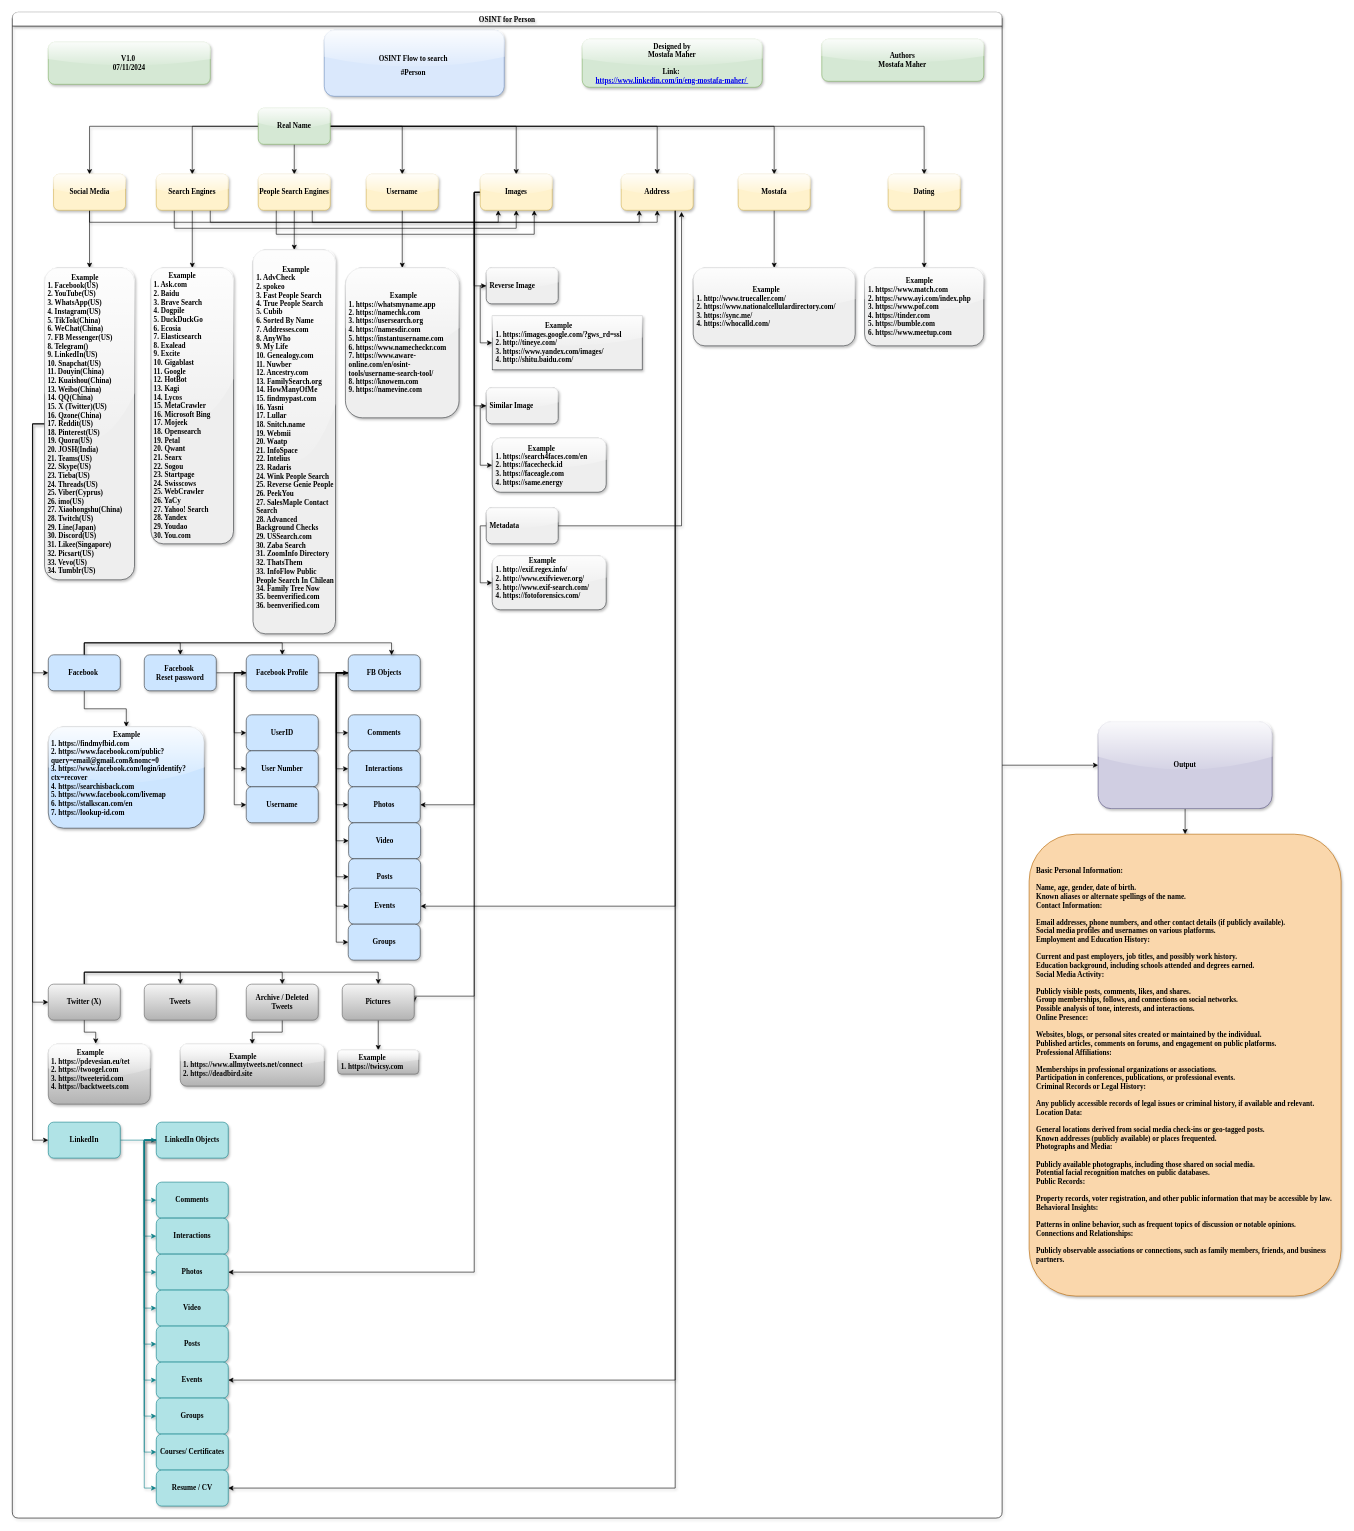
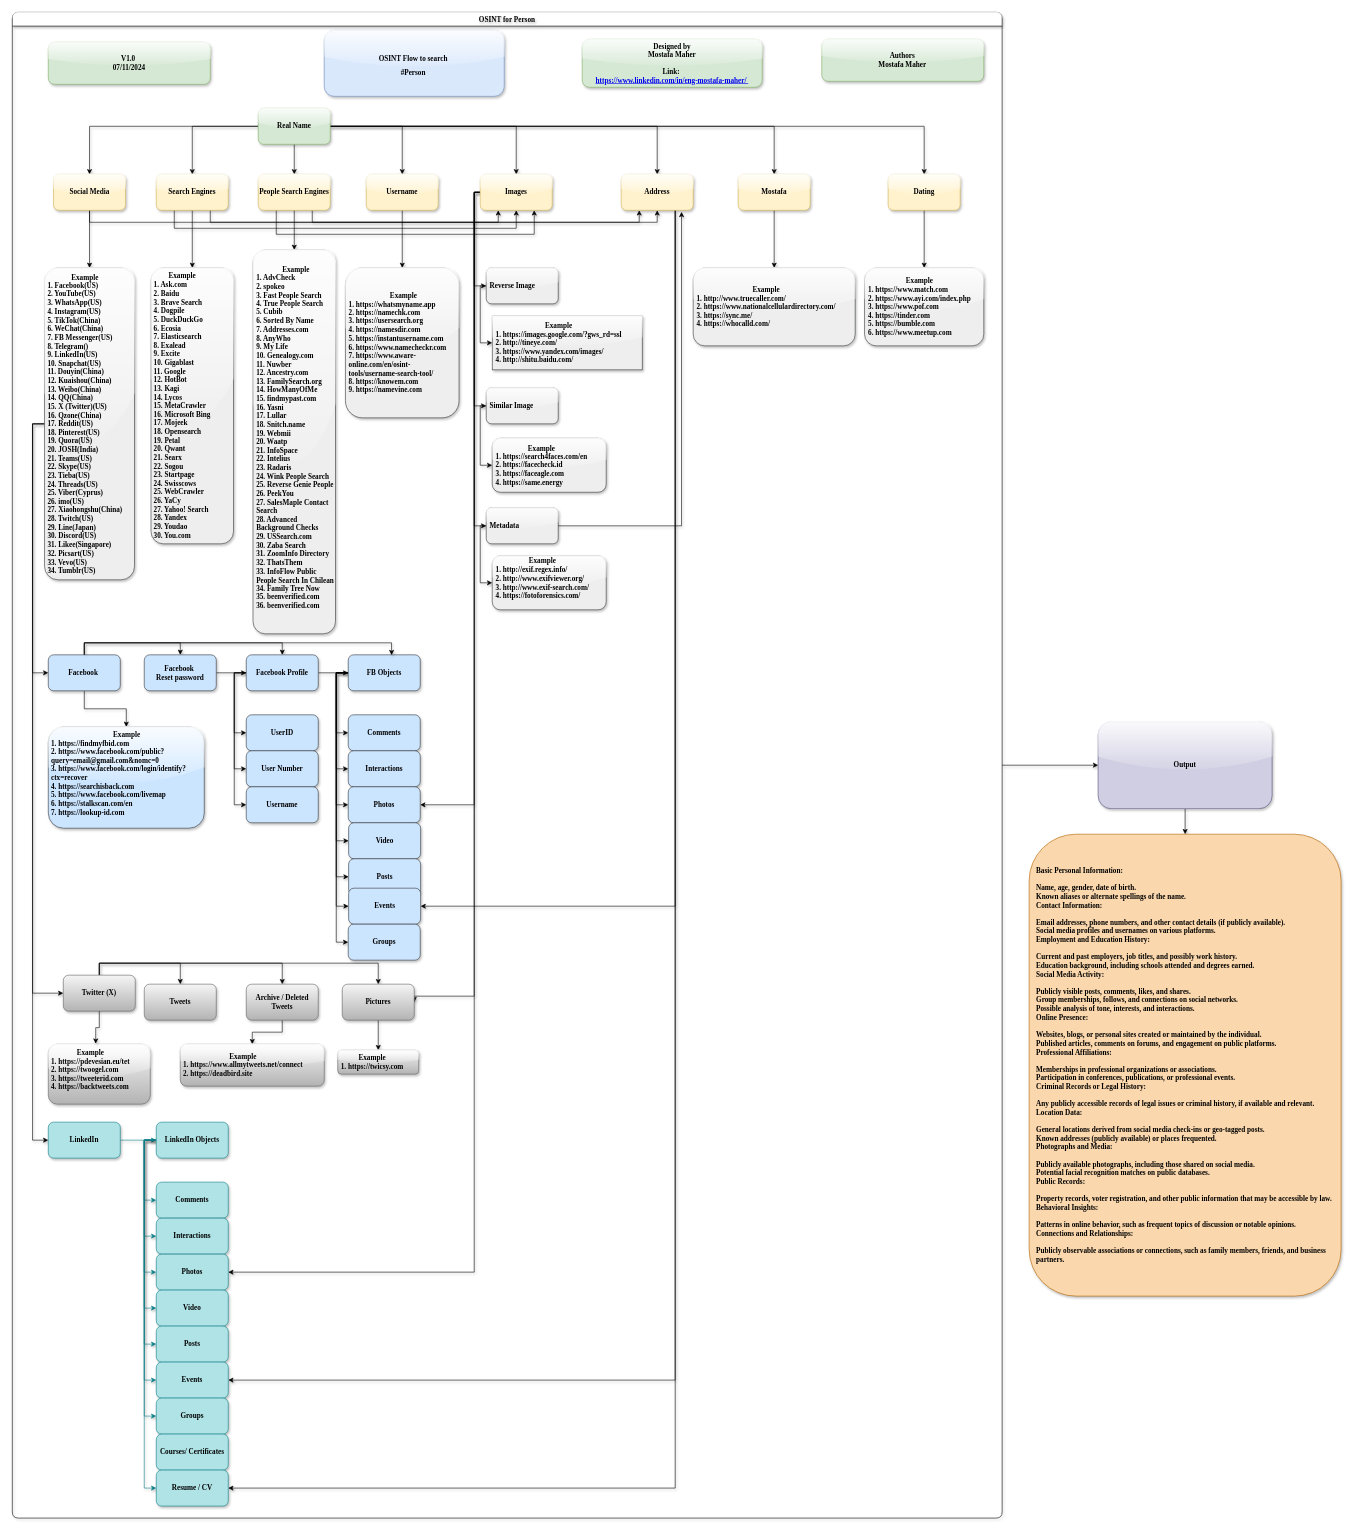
none -> (477, 526)
(84, 1002) -> (99, 993)
(150, 1452) -> none
